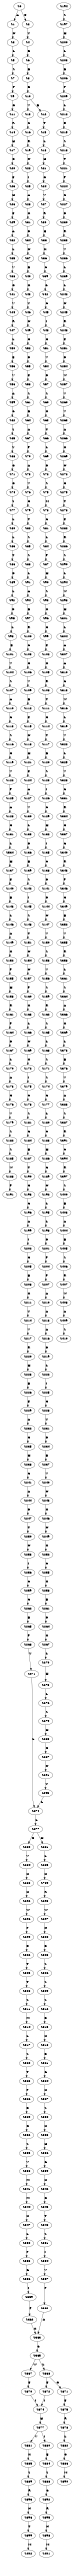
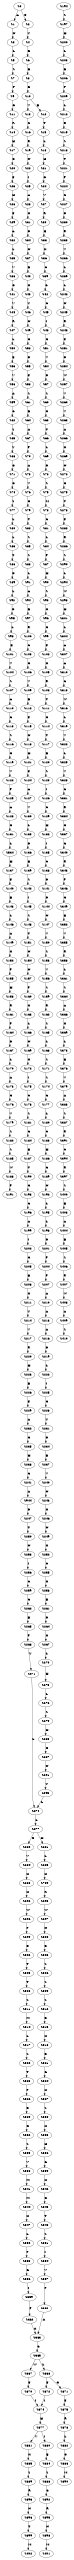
(28, 1501) -> (28, 1501)
